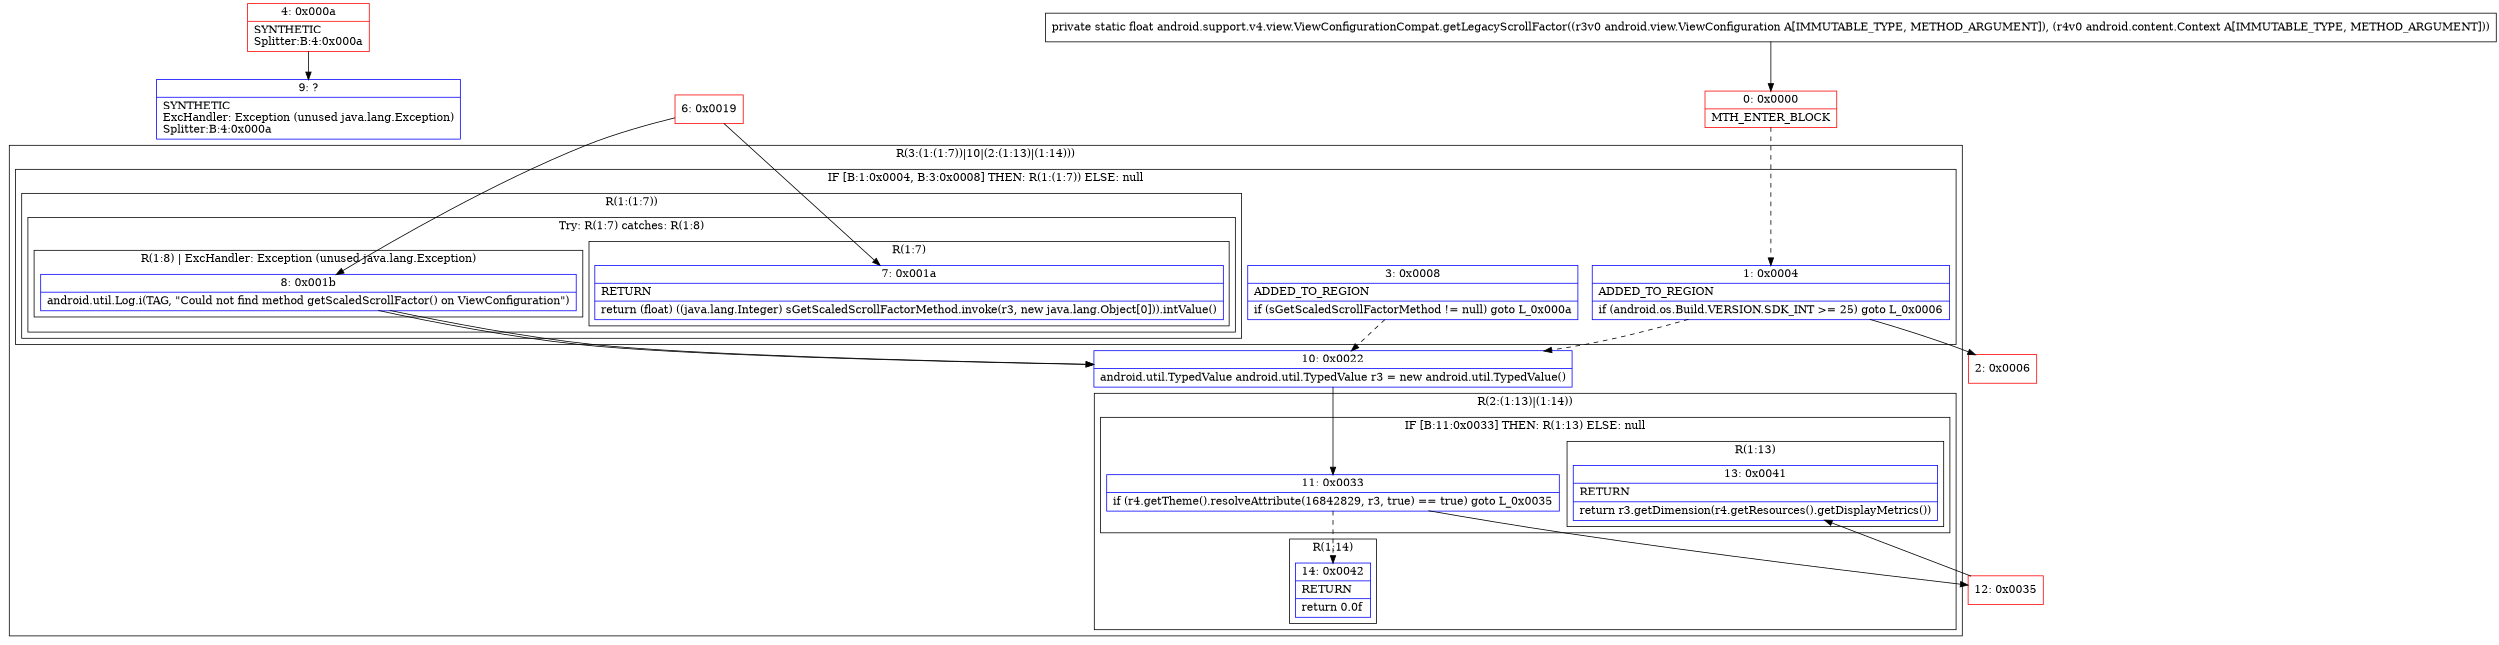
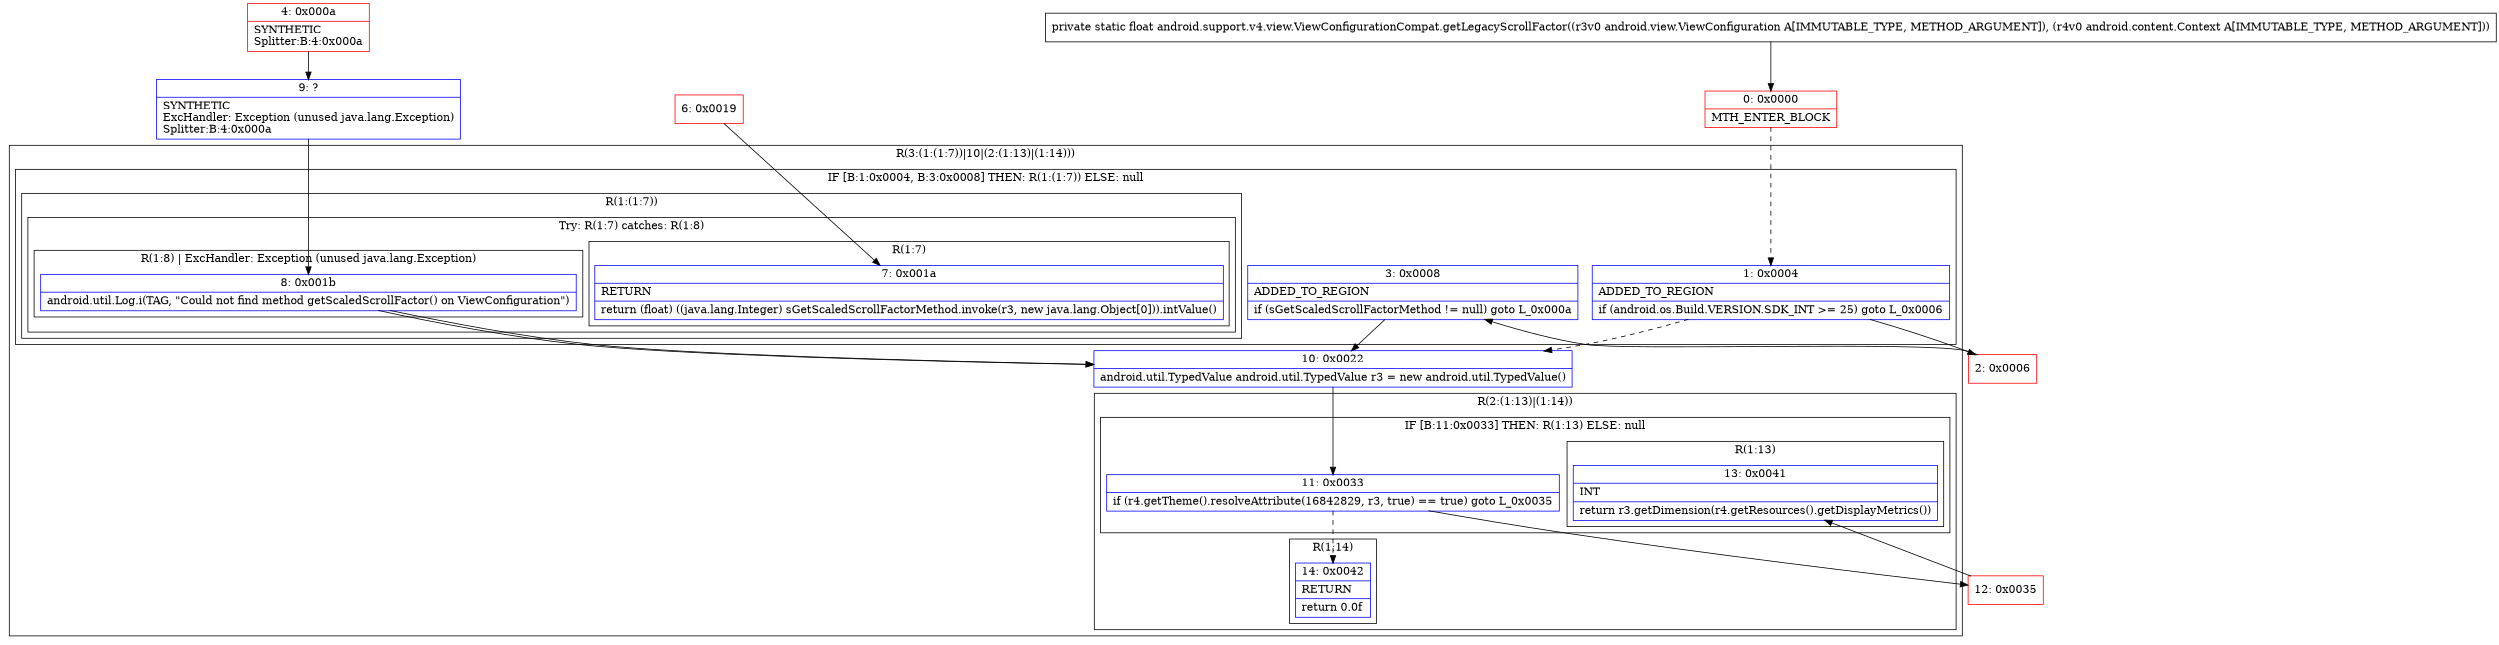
(504, 182) -> (308, 203)
(1371, 333) -> (1371, 333)
none -> (1734, 347)
(1605, 492) -> (1590, 492)
